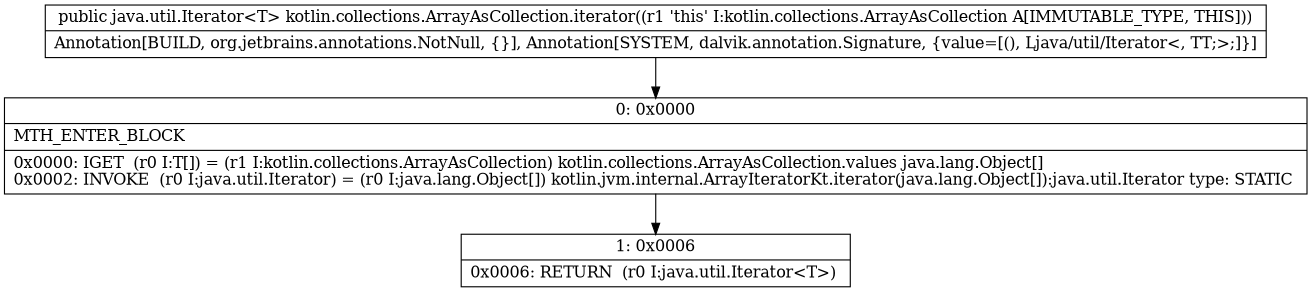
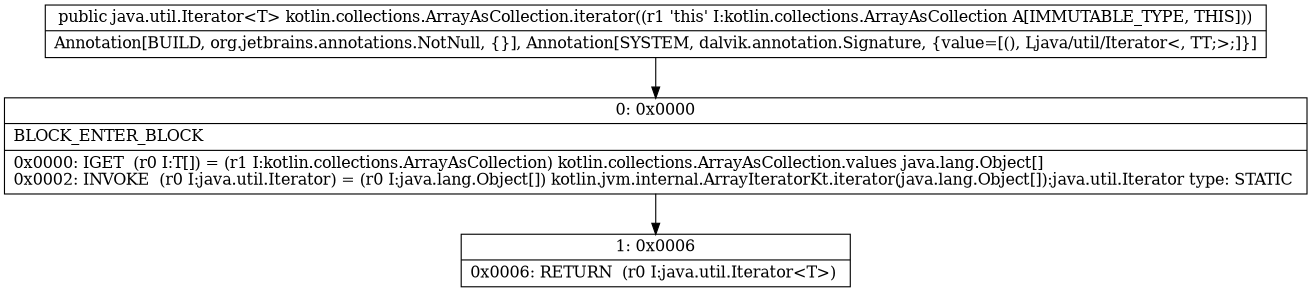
(100, 136) -> (108, 136)
